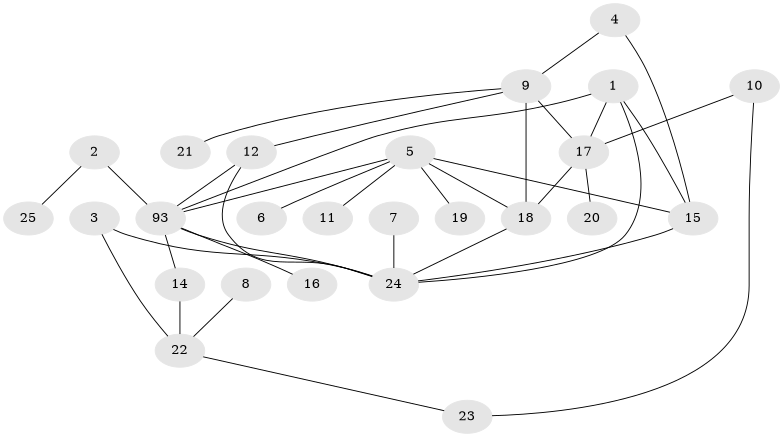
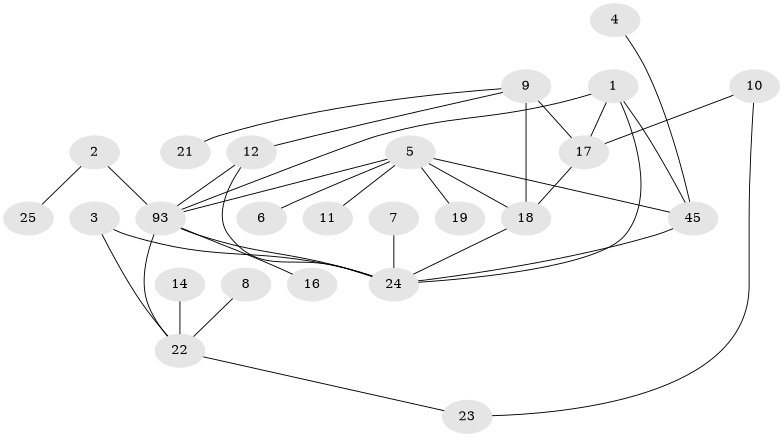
(571, 53) -> none
(592, 218) -> none
(693, 218) -> (693, 218)
(170, 252) -> (145, 288)
